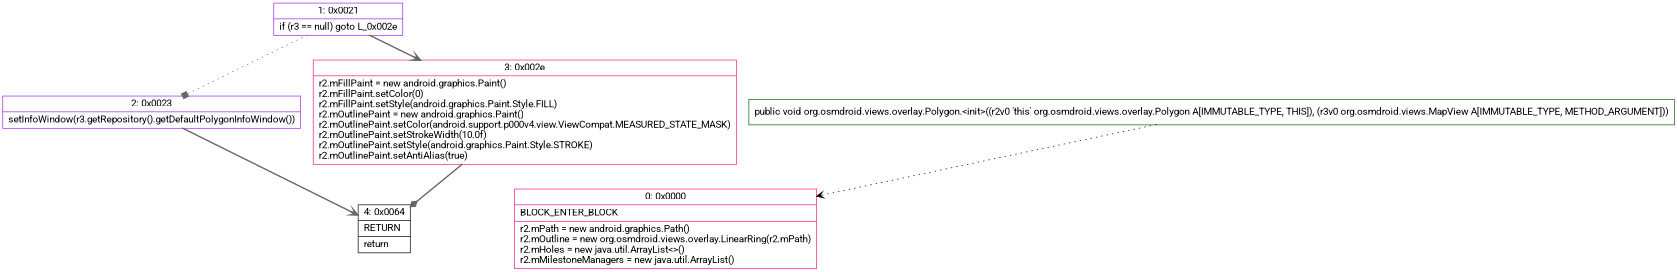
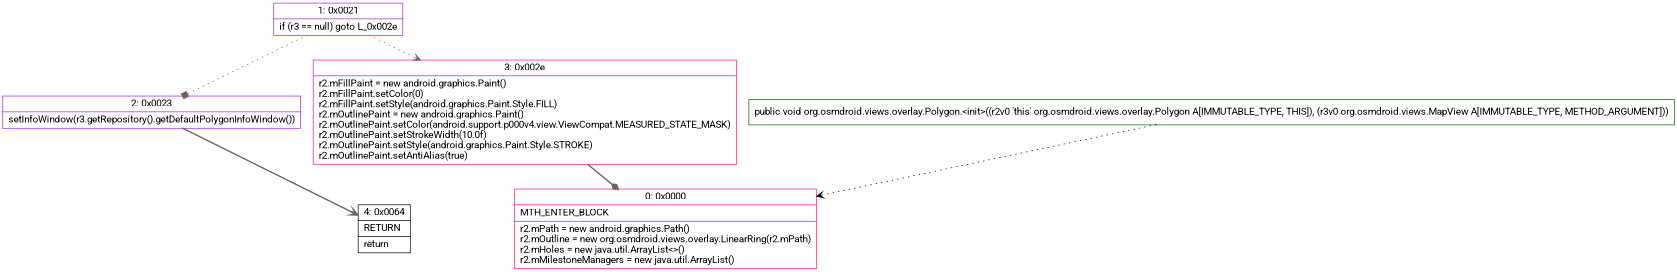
(392, 46) -> (392, 46)
(440, 183) -> (600, 174)
(569, 213) -> (565, 213)
